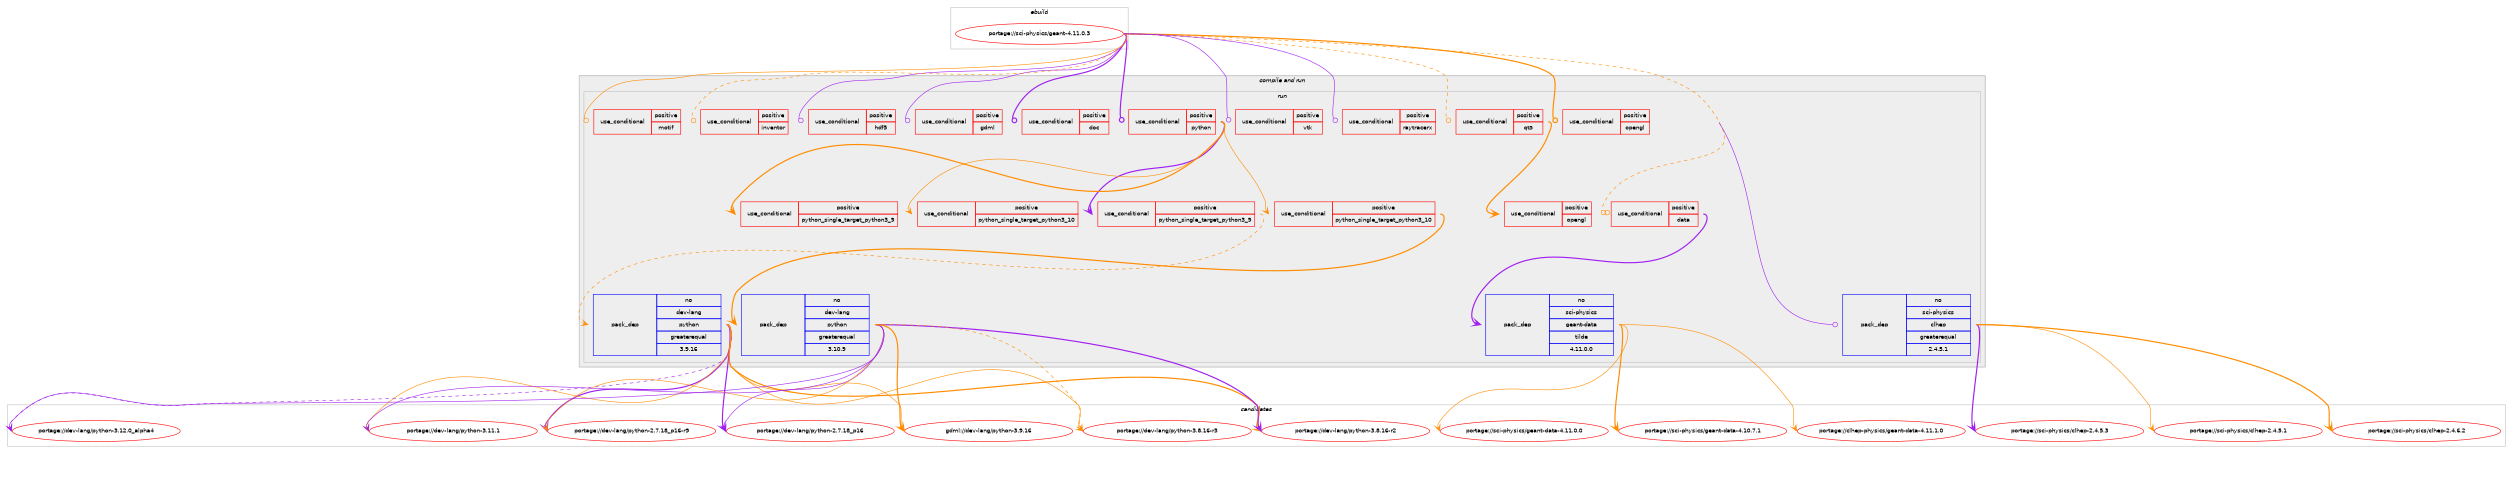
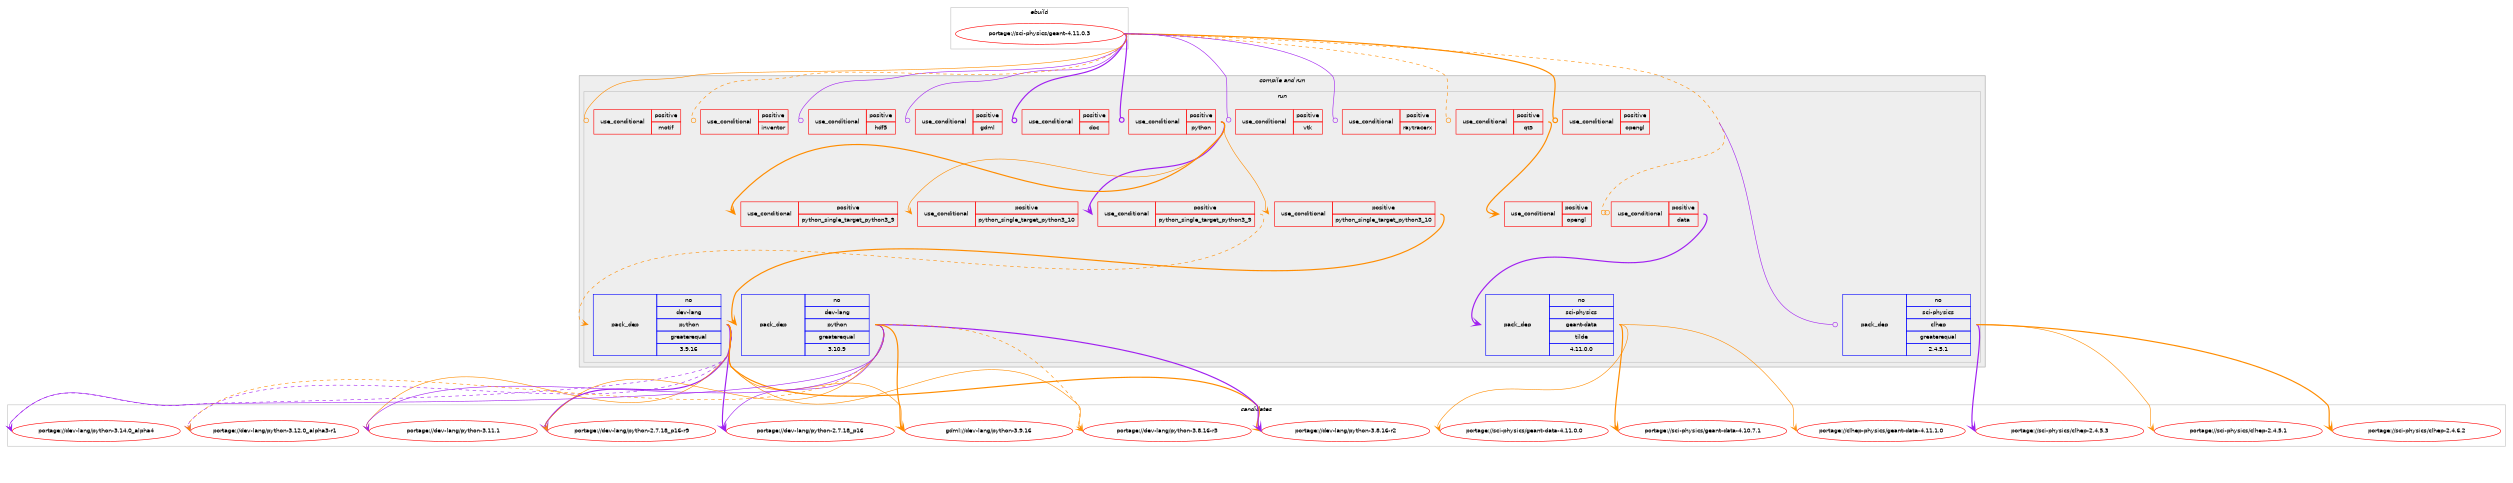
(96, 431) -> (96, 431)
none -> (275, 431)
